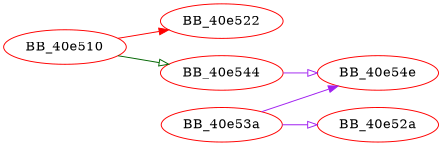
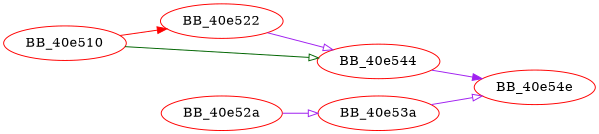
none -> (296, 40)
(295, 73) -> (452, 74)
(295, 100) -> (452, 101)
(295, 125) -> (295, 113)
